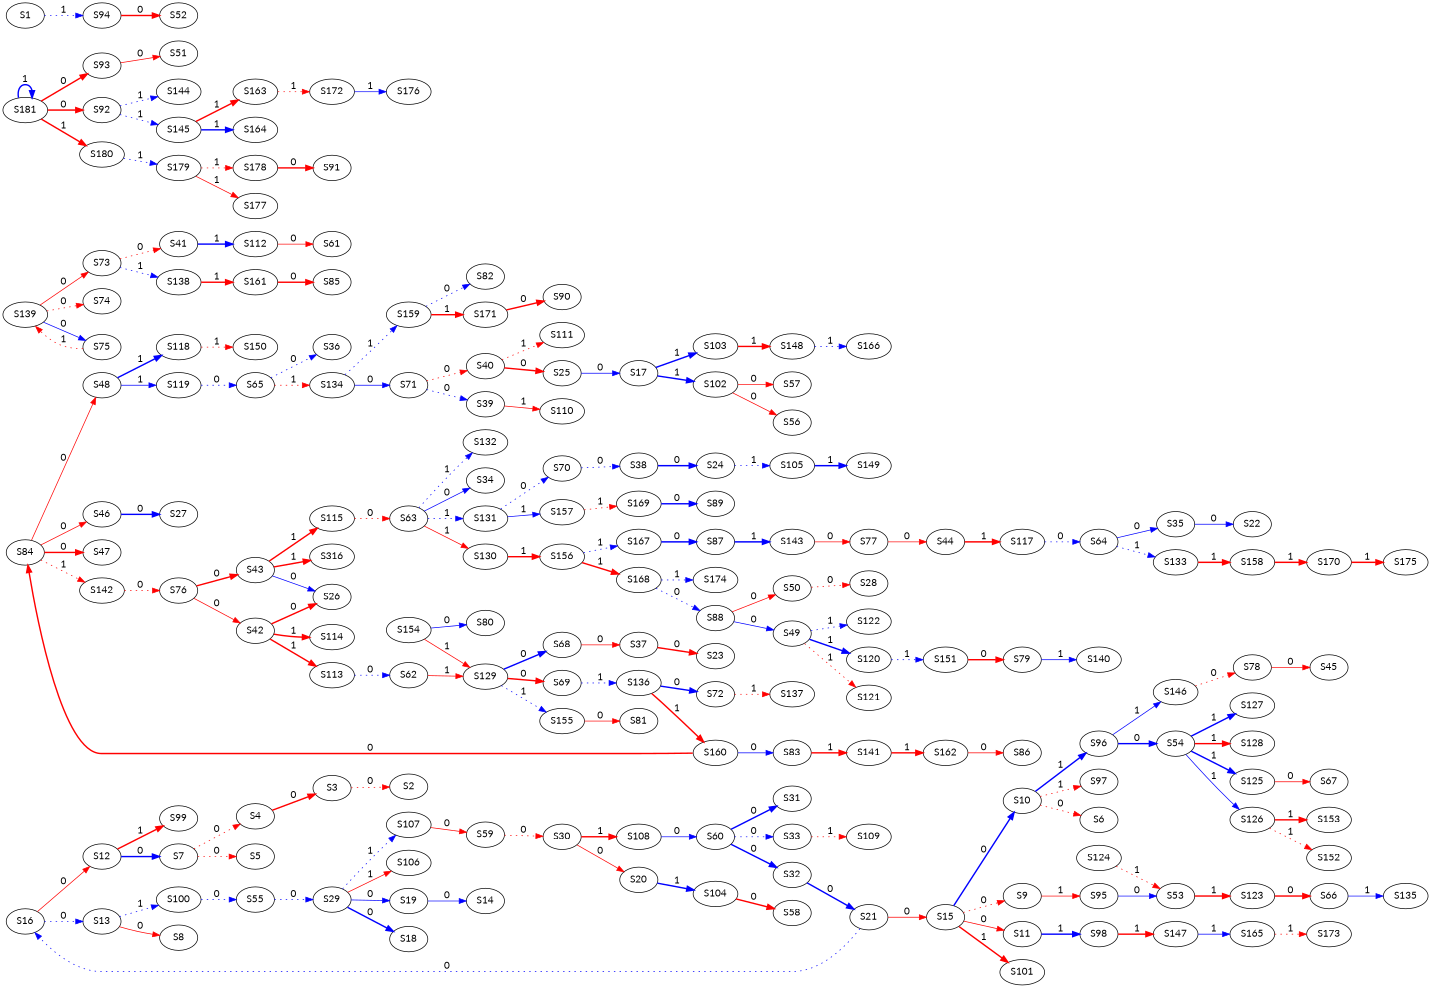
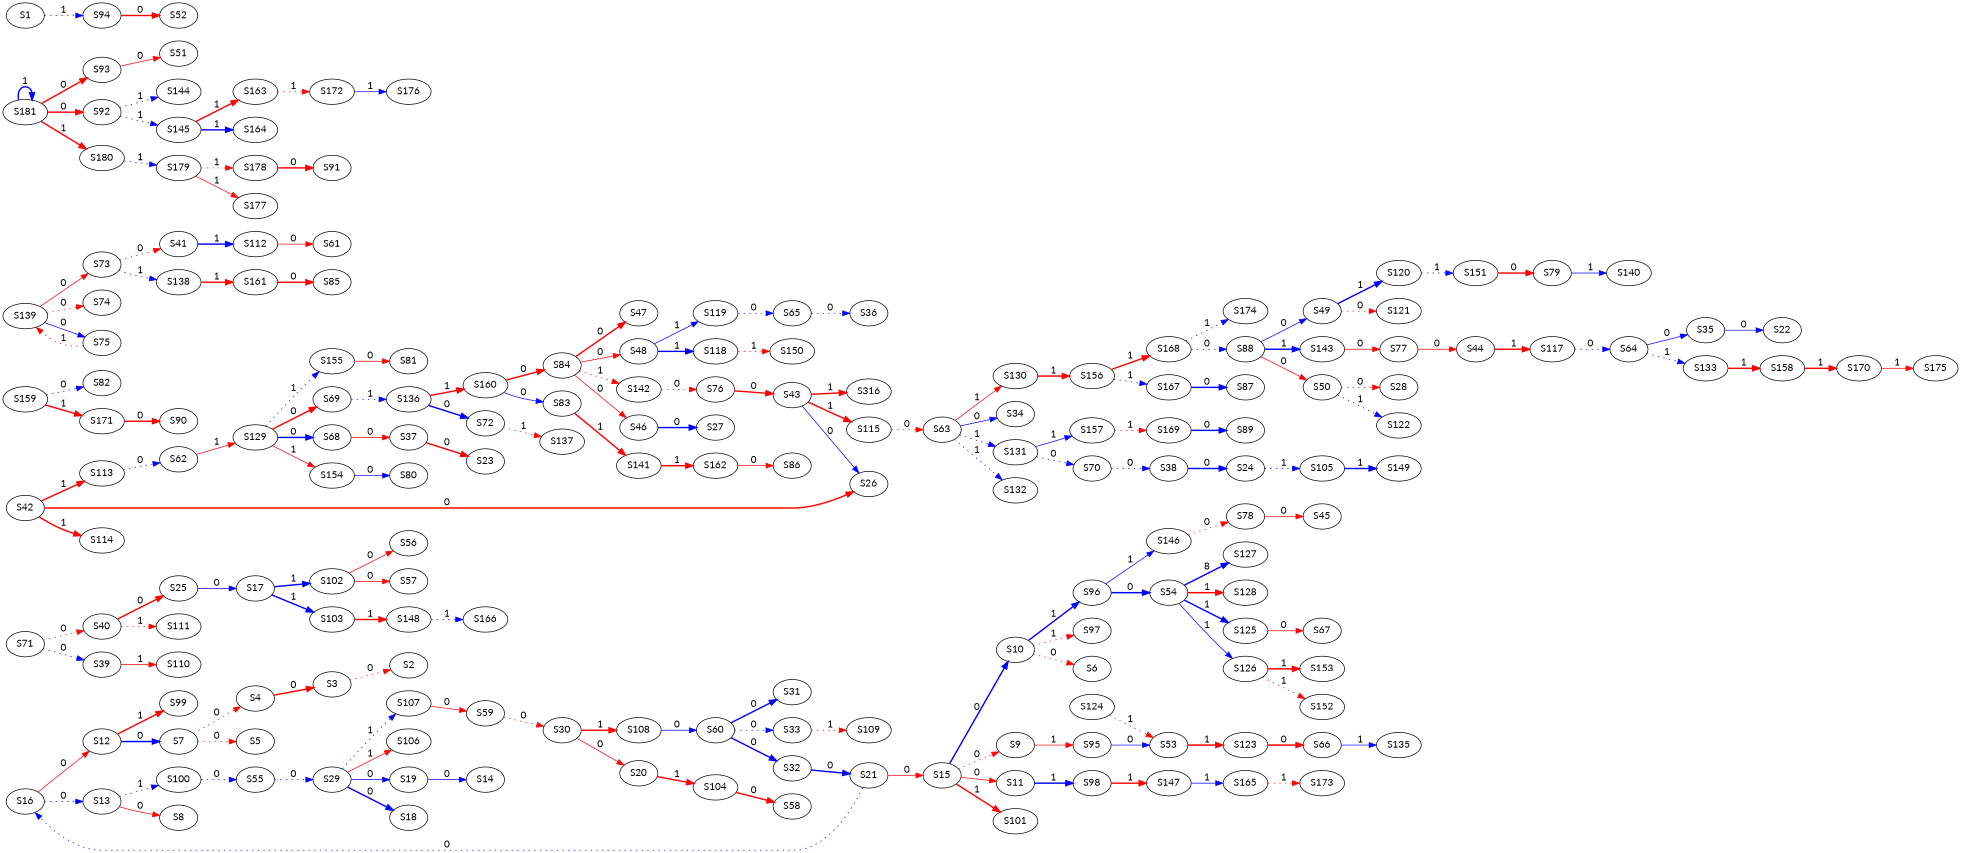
(332, 385) -> none
(748, 542) -> (1278, 349)
(1364, 562) -> (1894, 368)
(214, 609) -> none
(825, 628) -> (1357, 404)
(444, 651) -> (290, 455)
(831, 658) -> (1361, 306)
(1214, 718) -> (1207, 567)
(672, 886) -> (672, 779)
